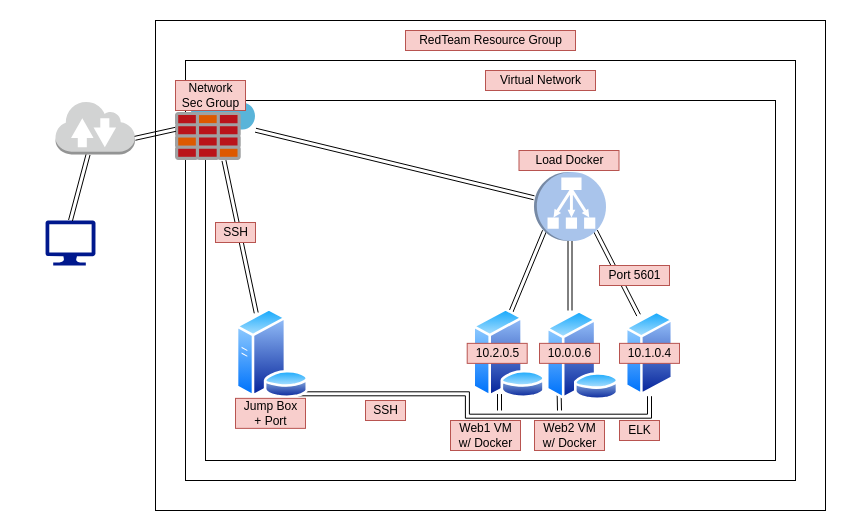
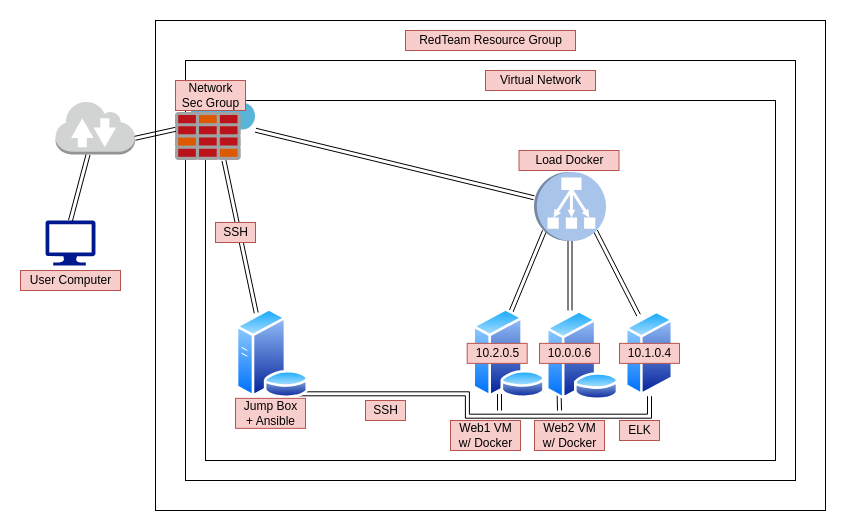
(635, 276) -> none
none -> (71, 281)
(271, 414) -> (271, 414)
